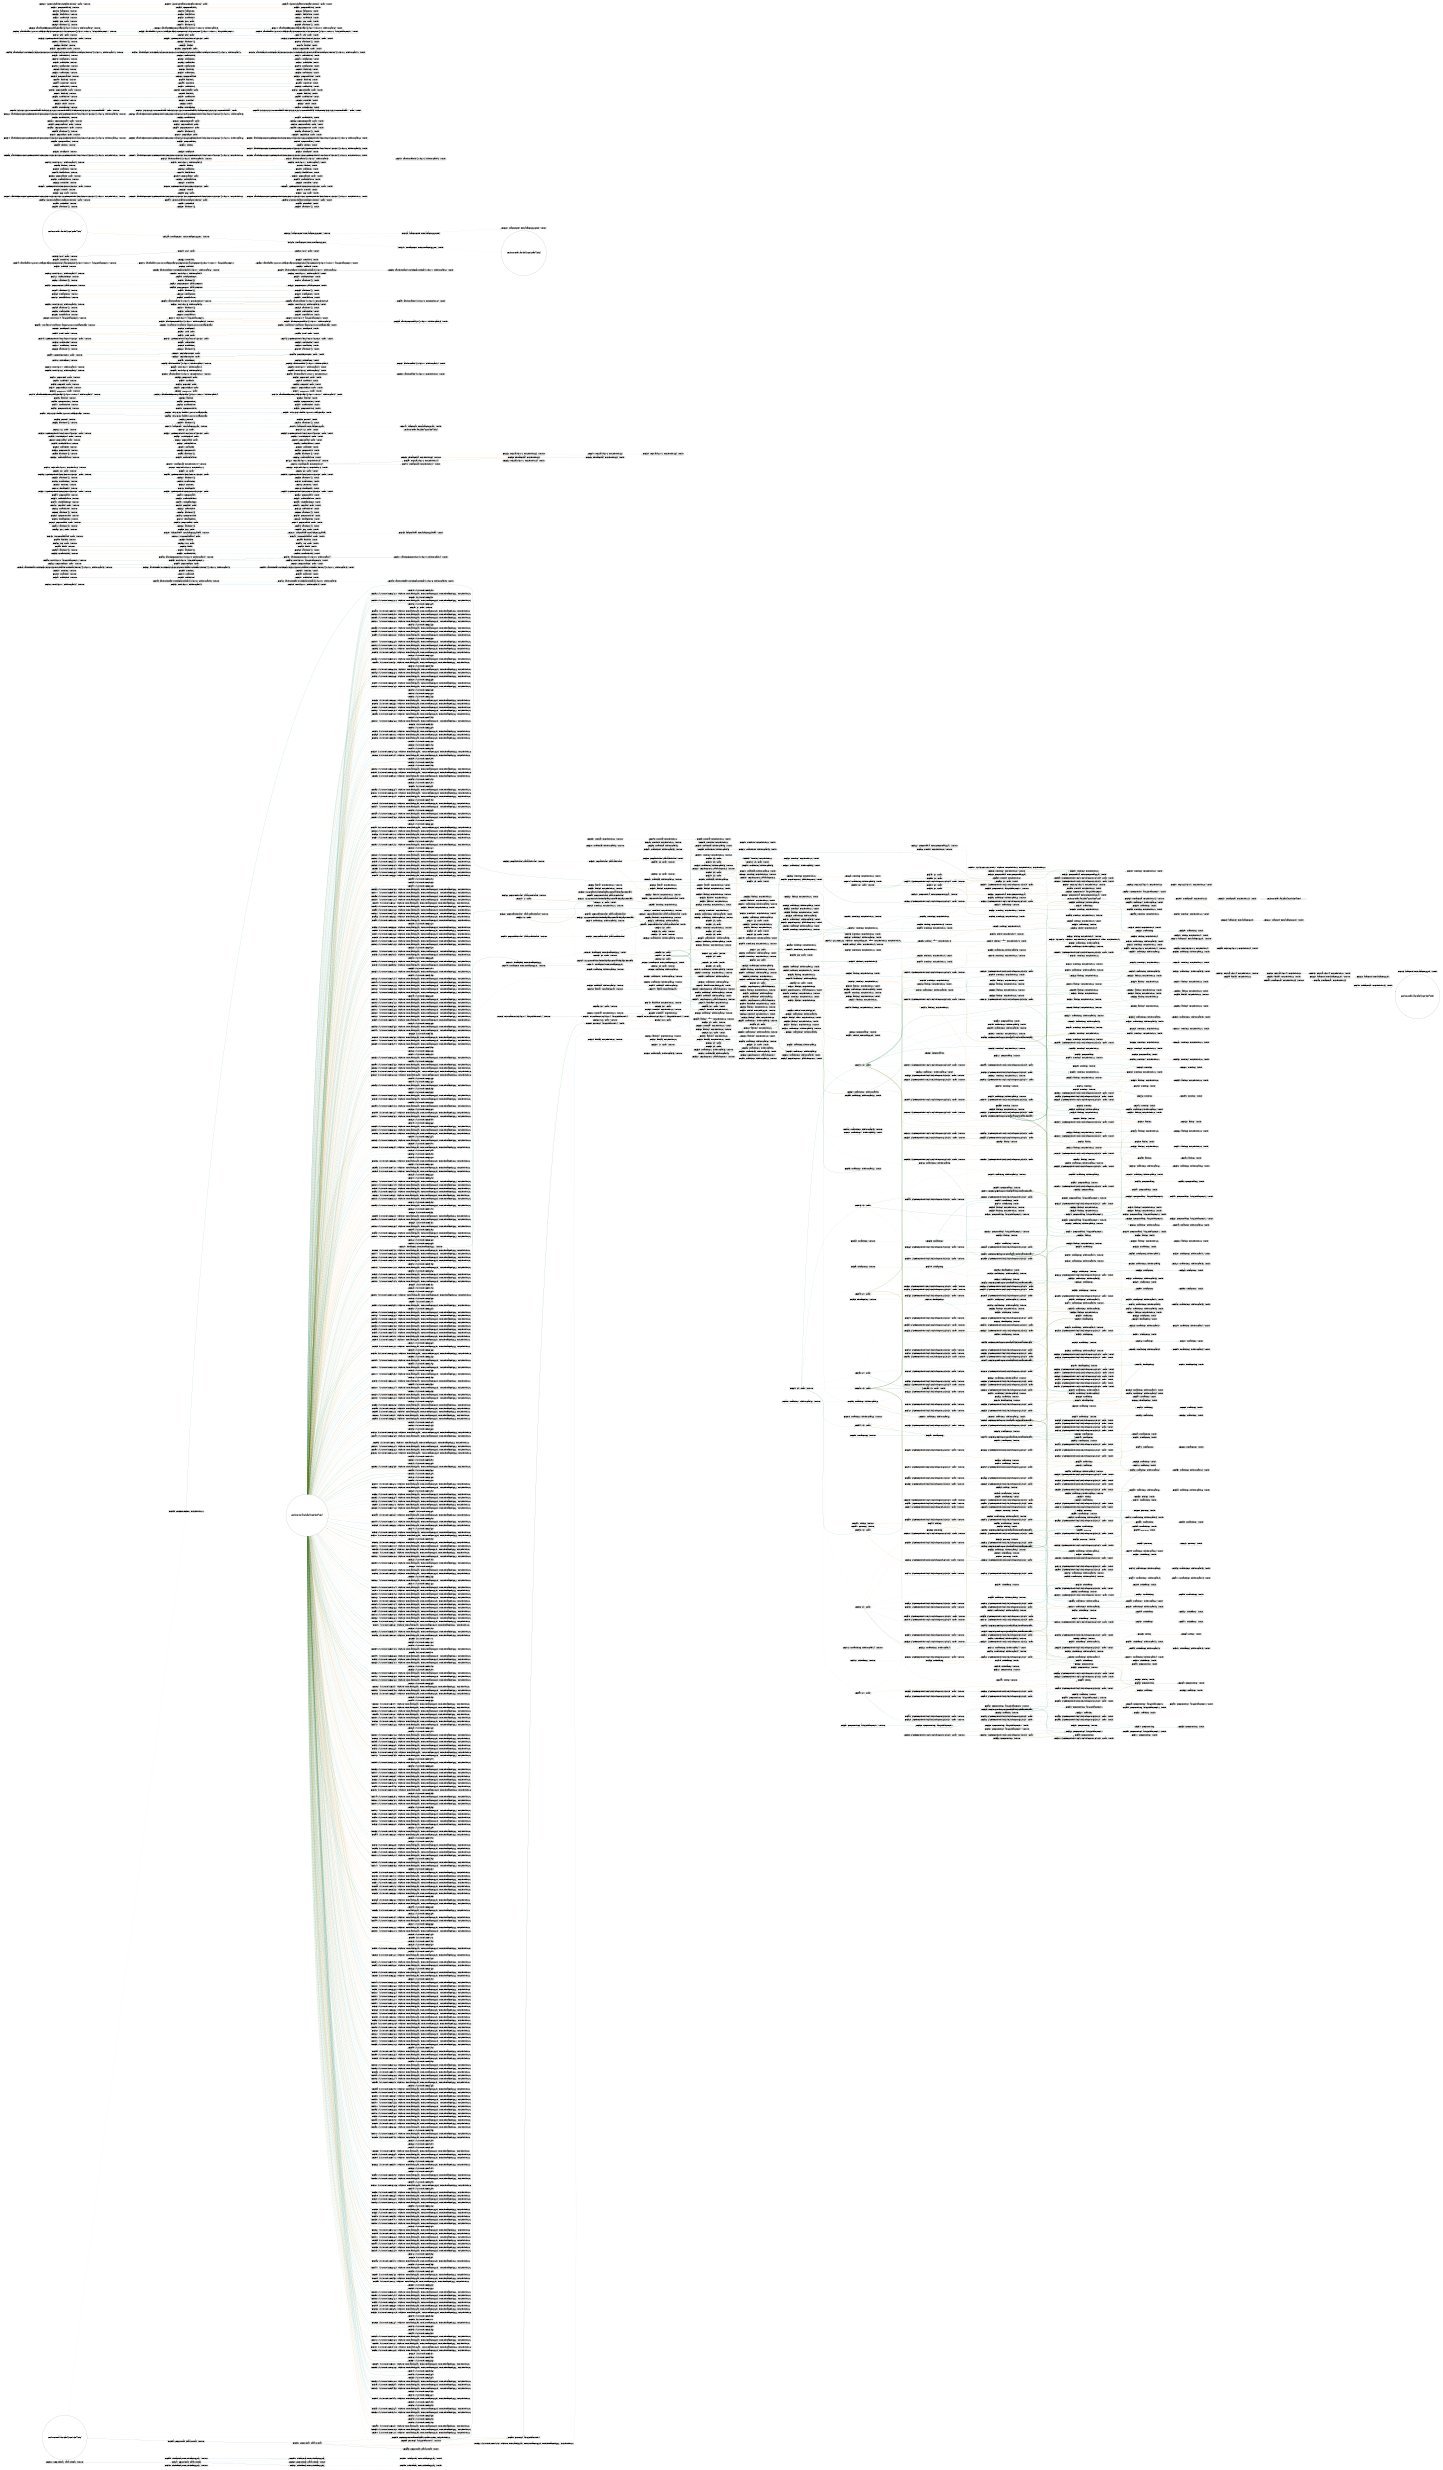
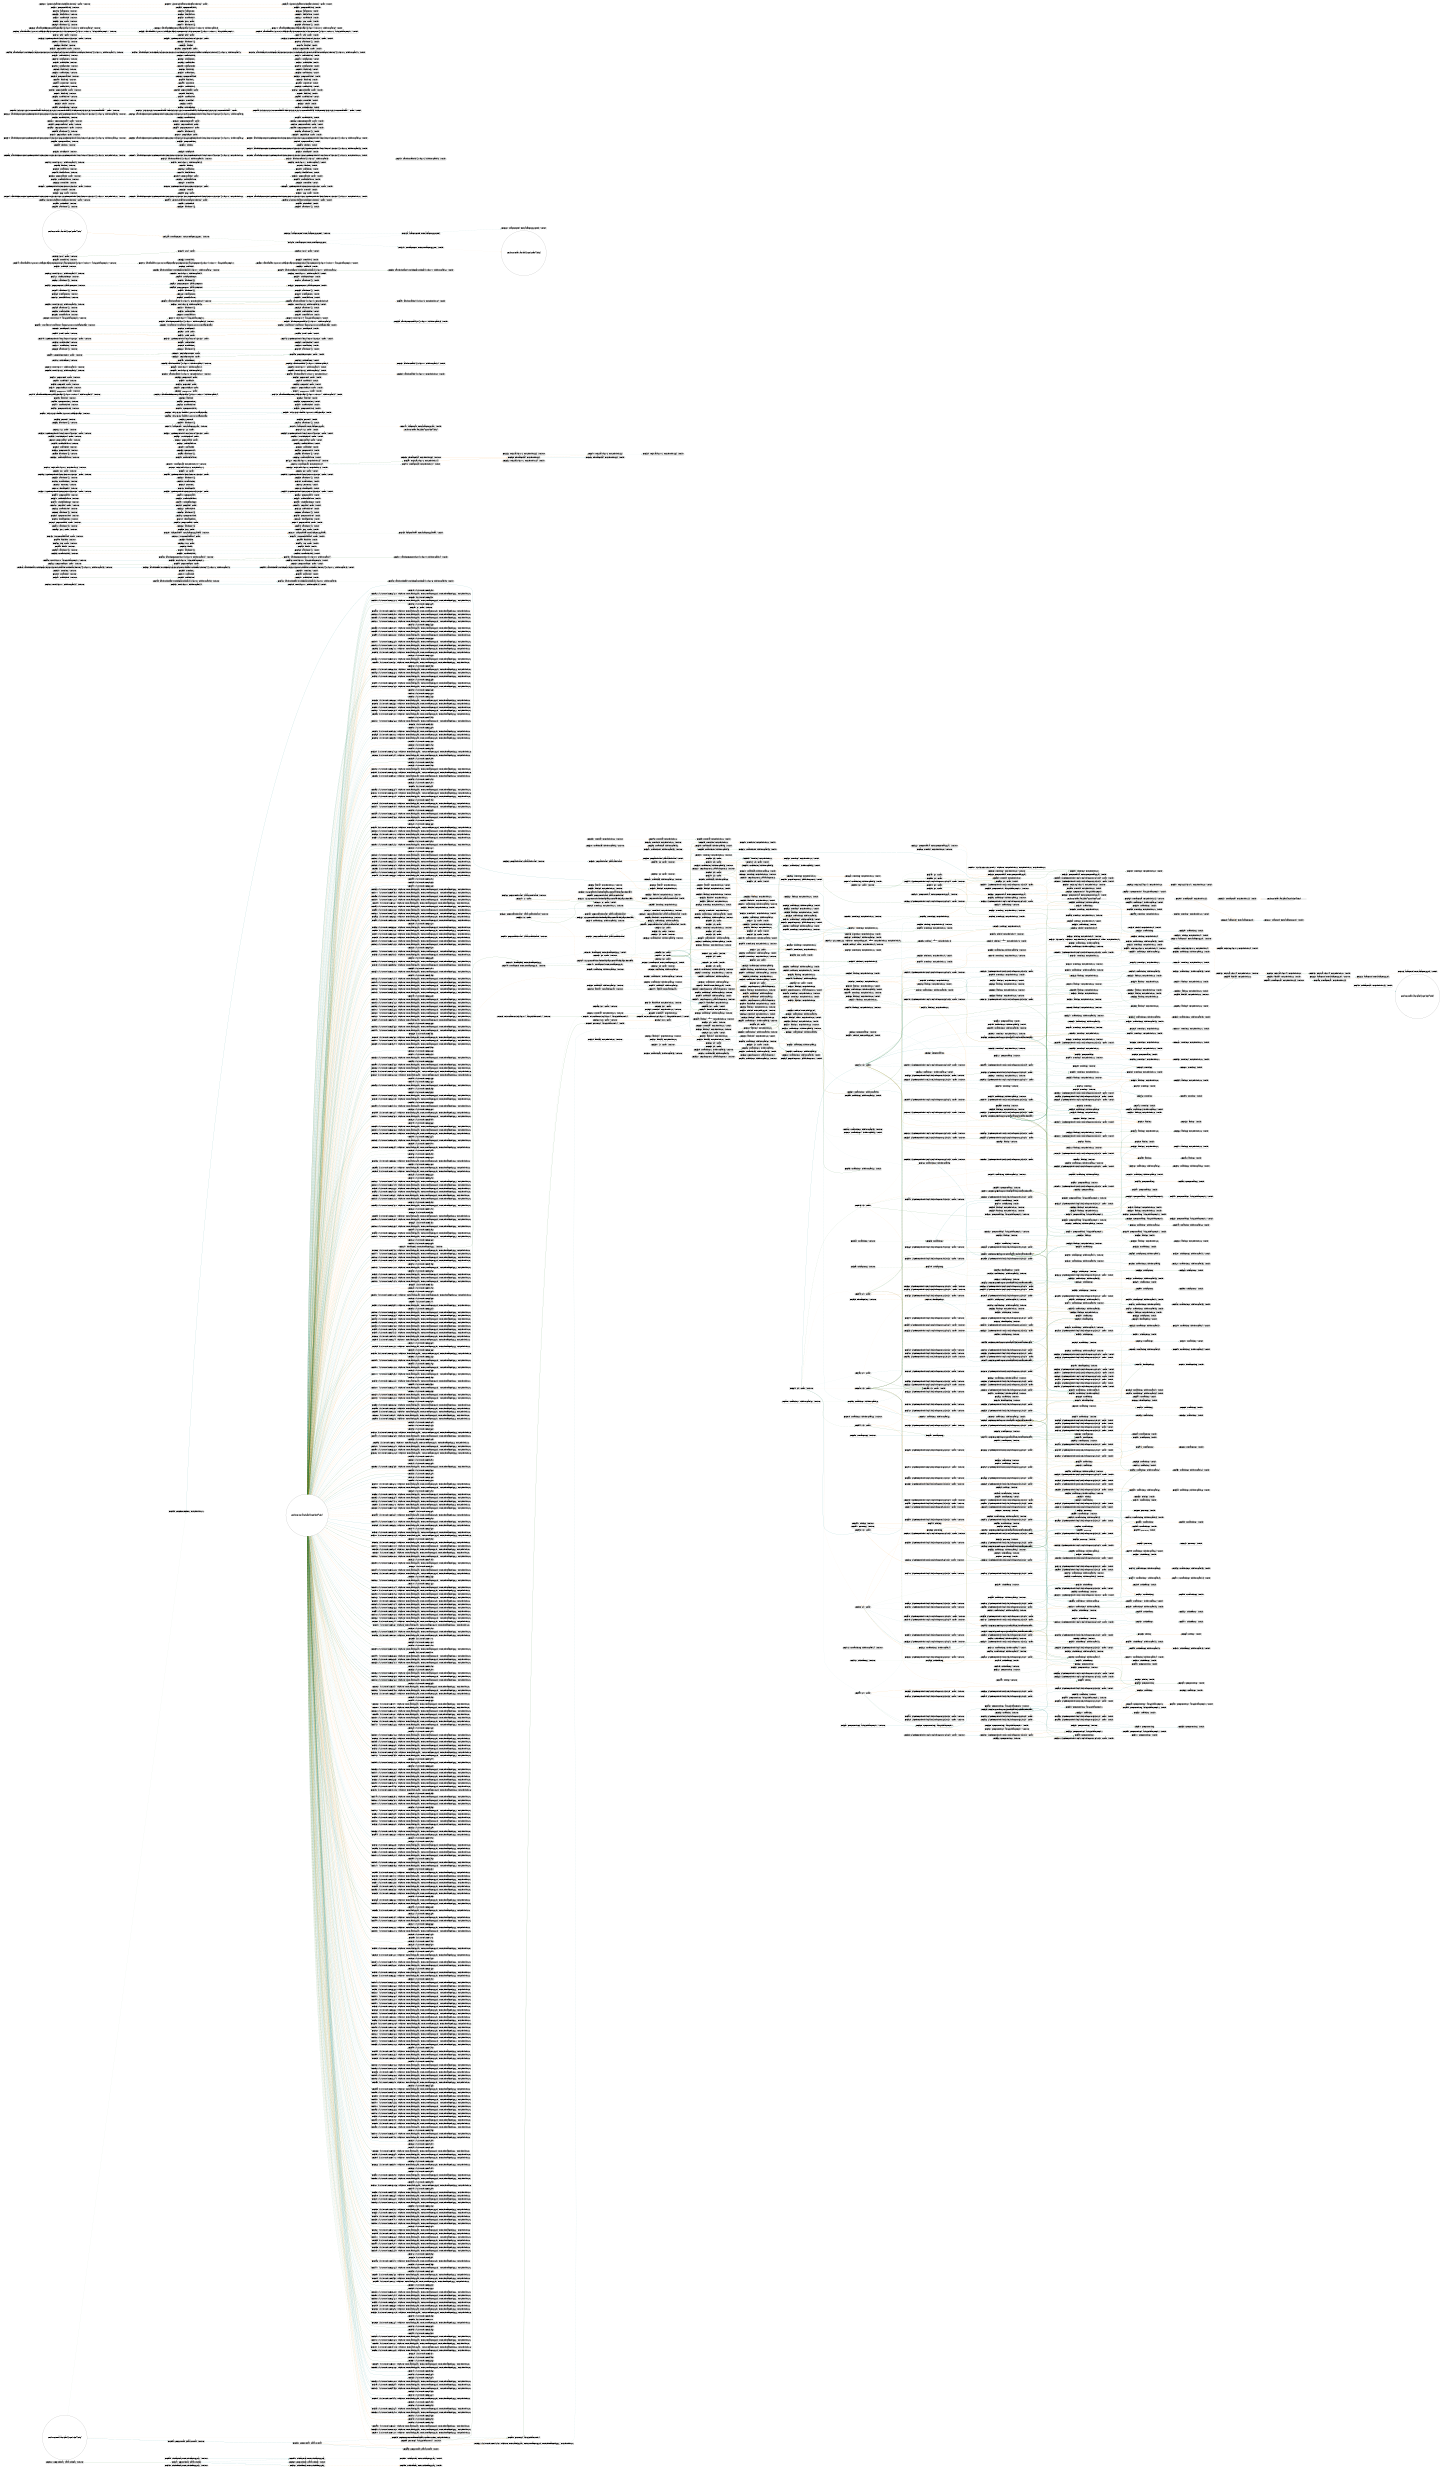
none -> (421, 1440)
